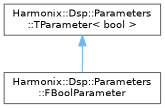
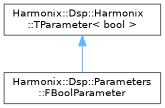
(82, 20) -> (82, 20)
